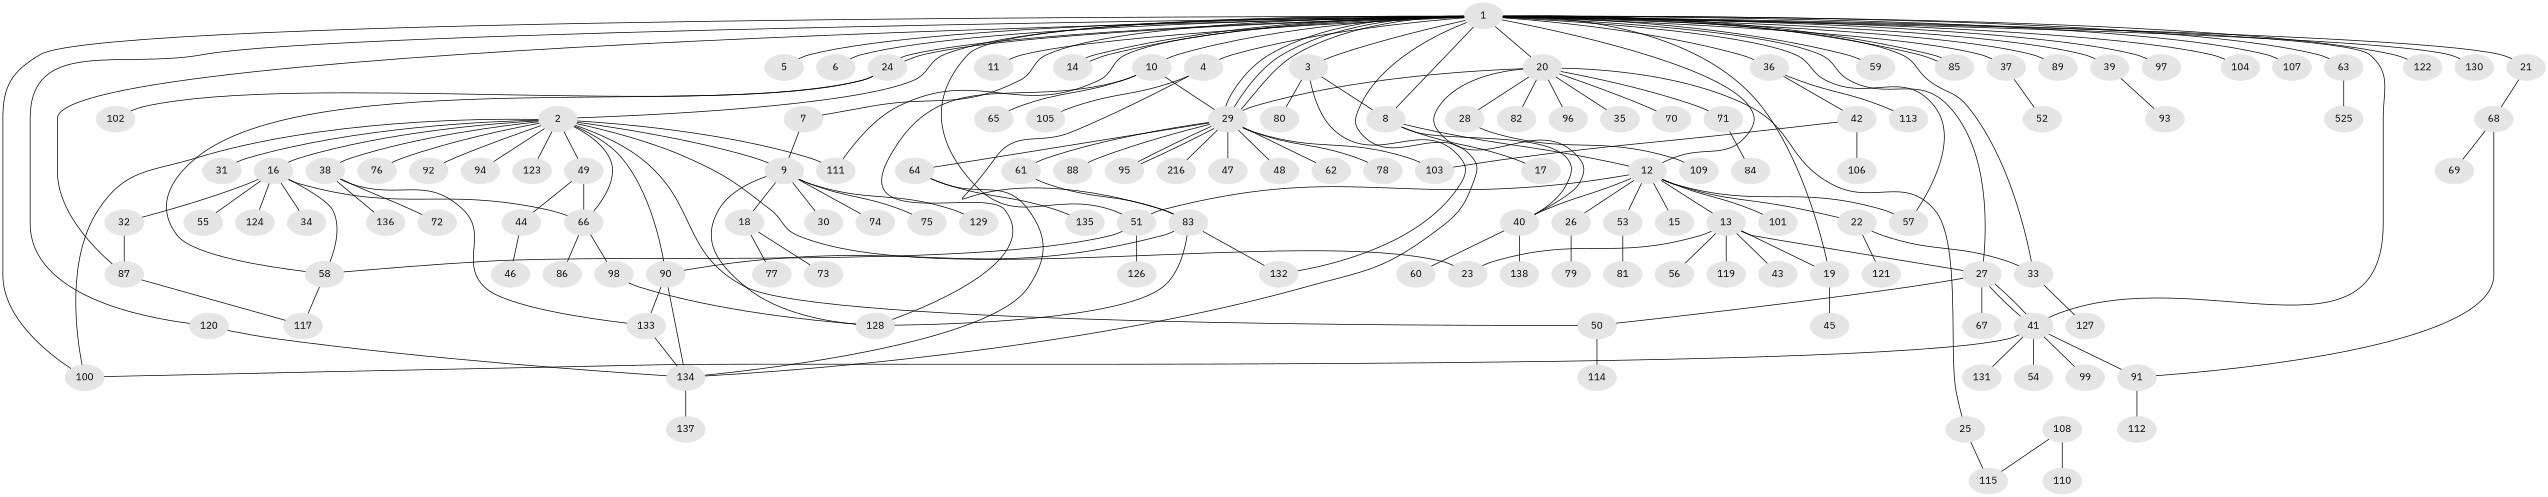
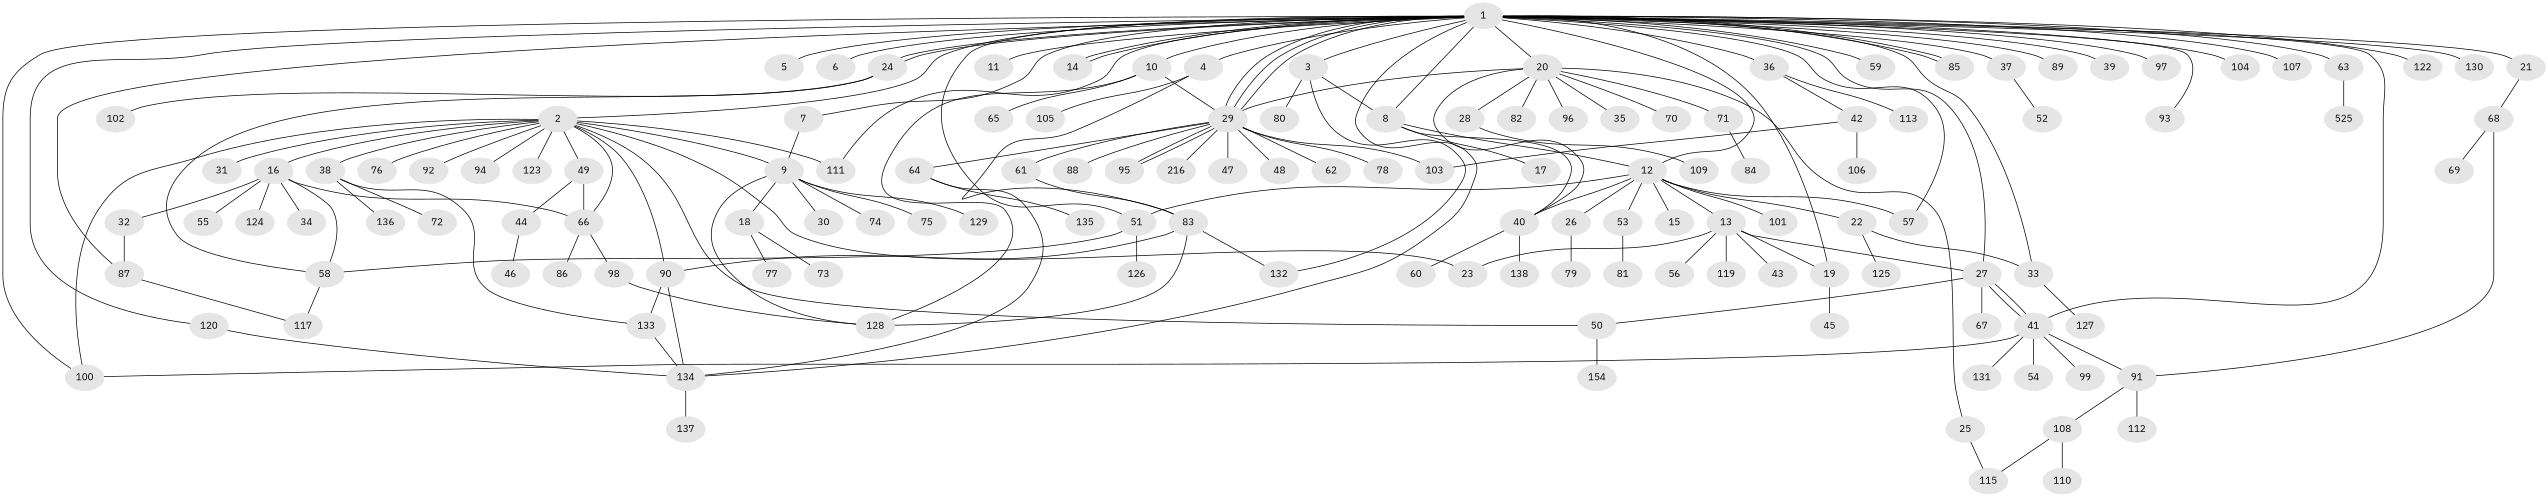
(2137, 93) -> (1876, 27)
(1881, 274) -> (1881, 274)
(1597, 378) -> (1597, 378)
none -> (2100, 404)
